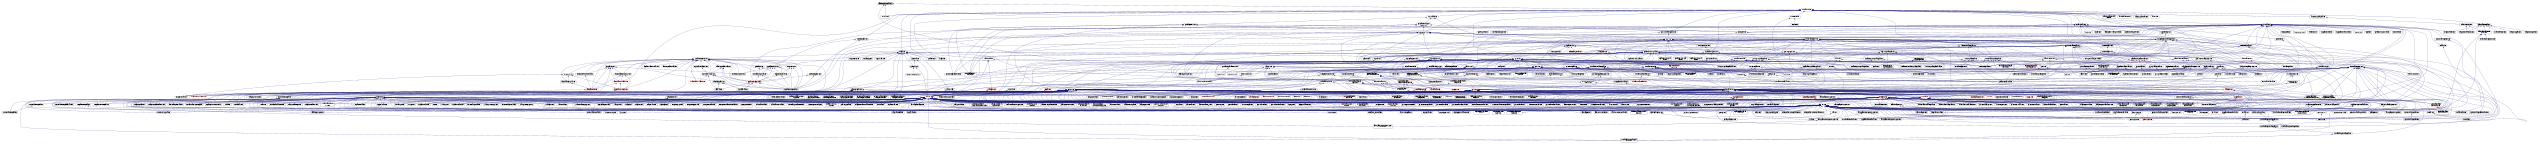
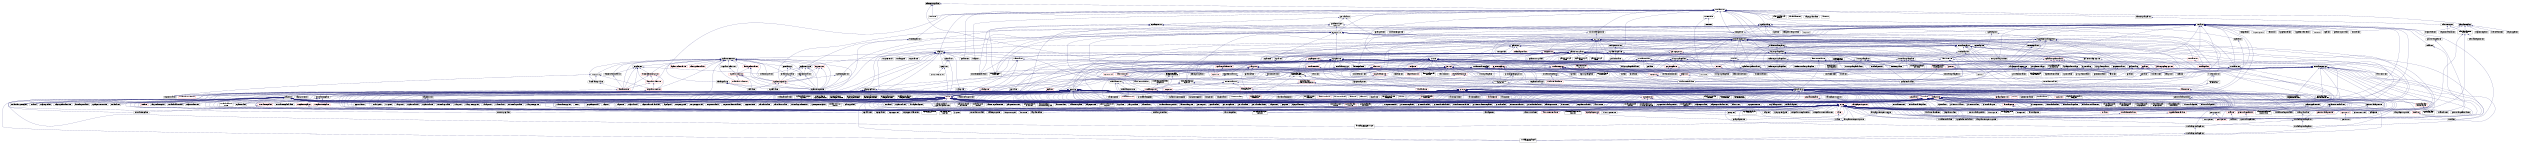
(2132, 32) -> none
